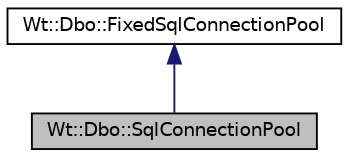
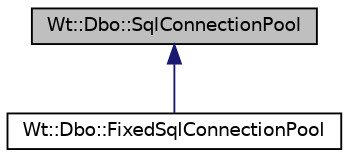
(174, 89) -> (174, 89)
